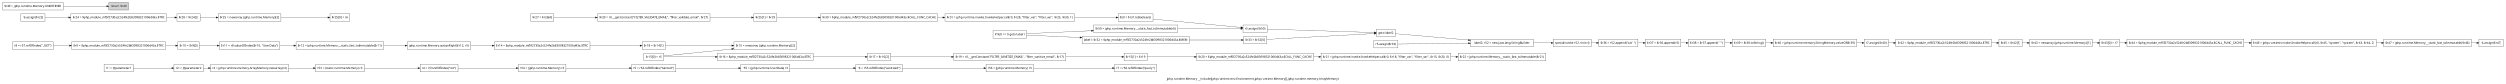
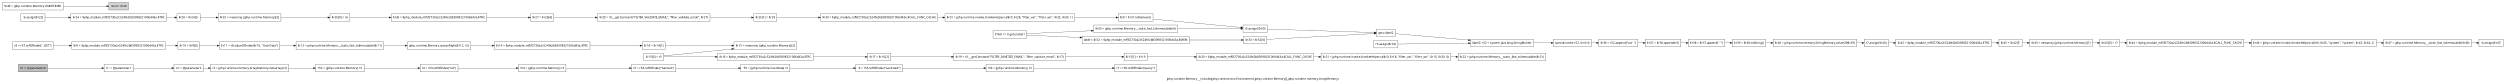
none -> (439, 18)
(1502, 43) -> (1502, 43)
none -> (33, 68)
(340, 68) -> (340, 68)
